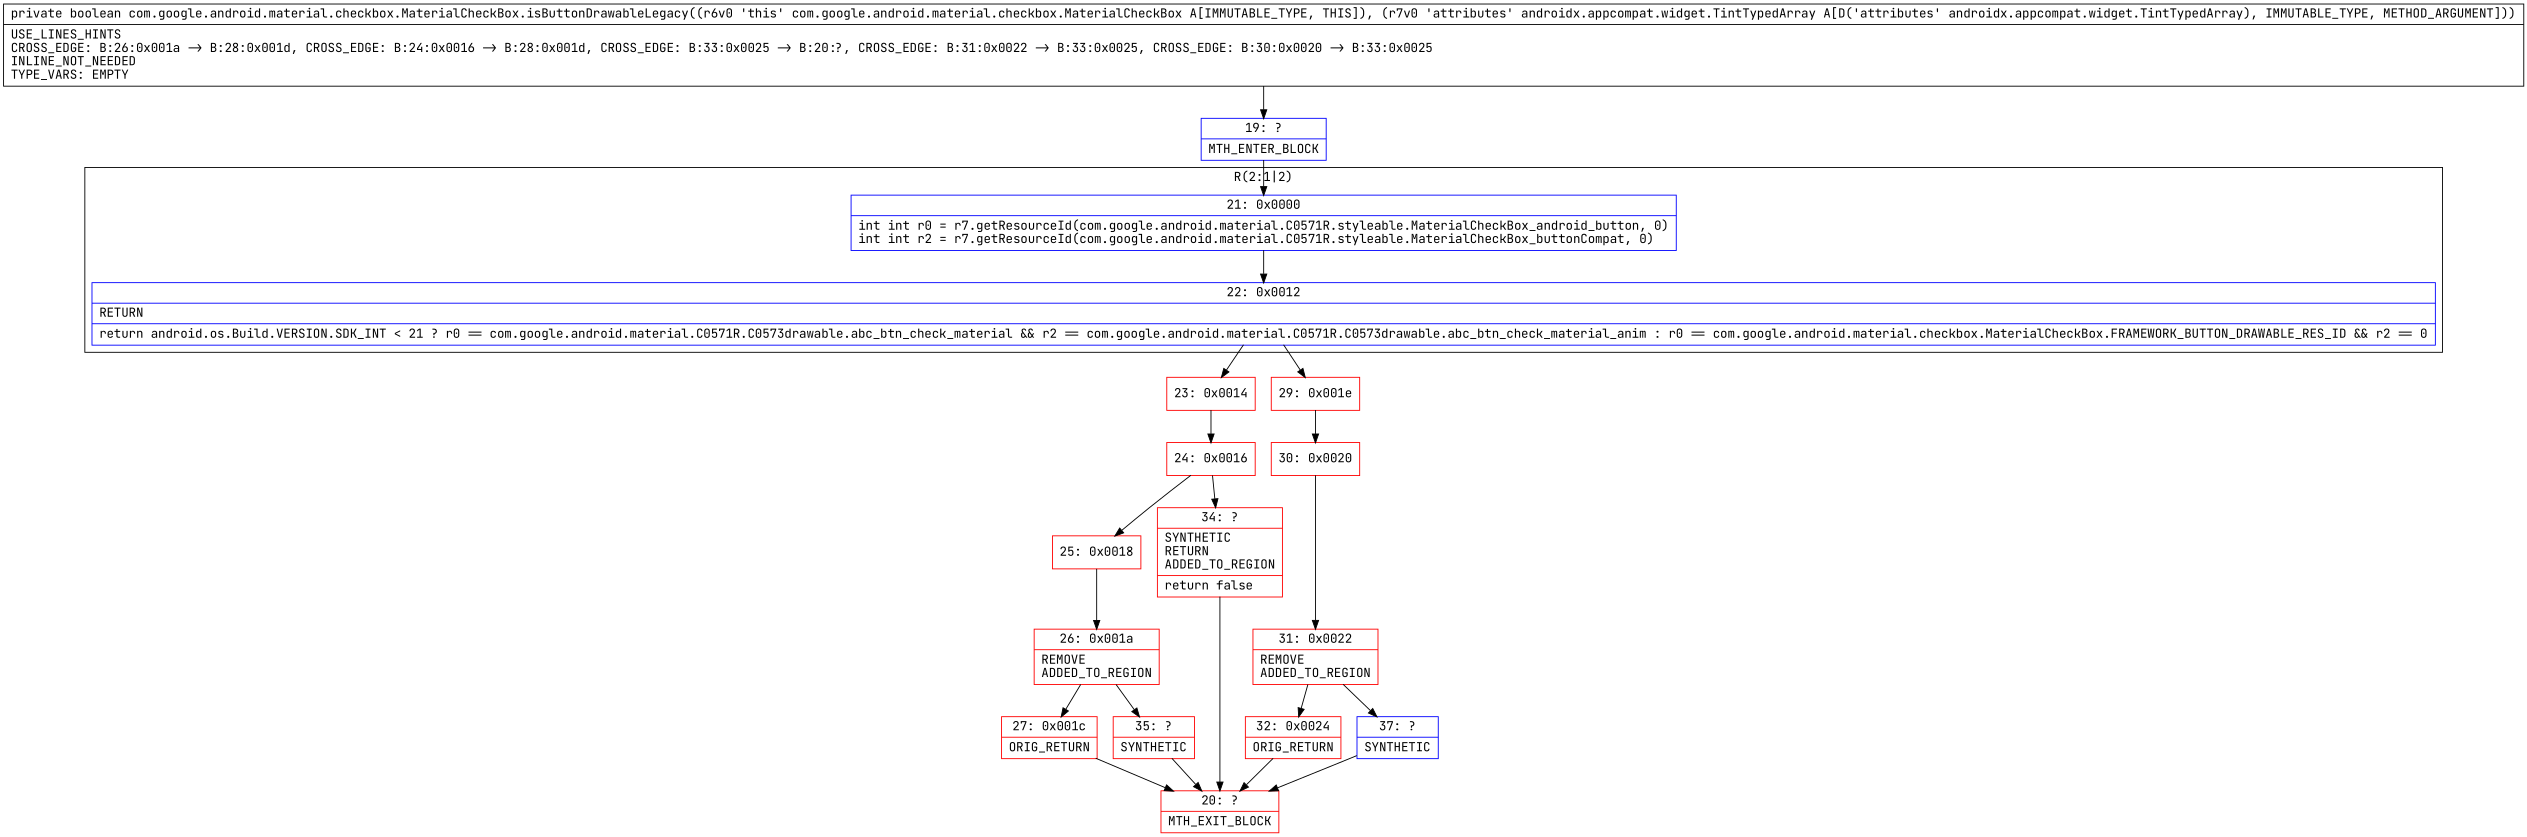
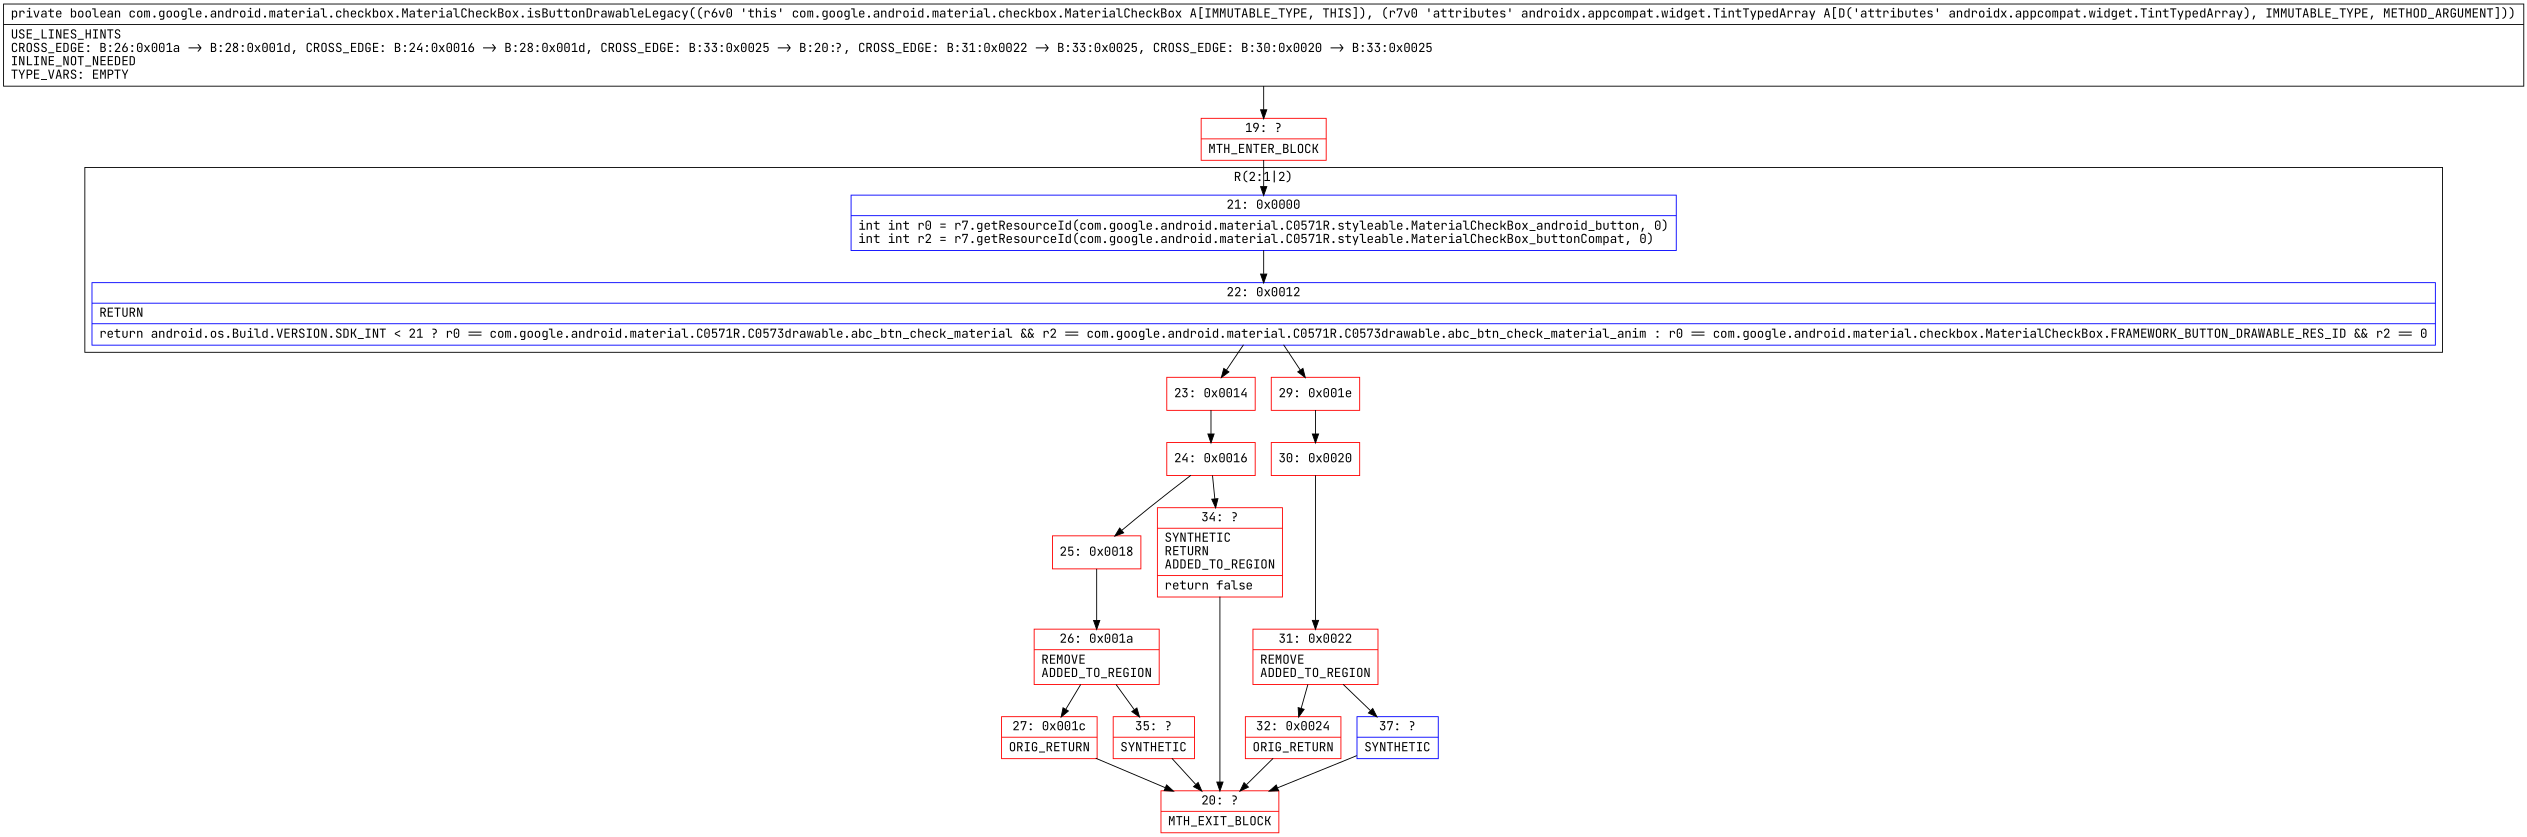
(1264, 139) -> (1264, 139)
